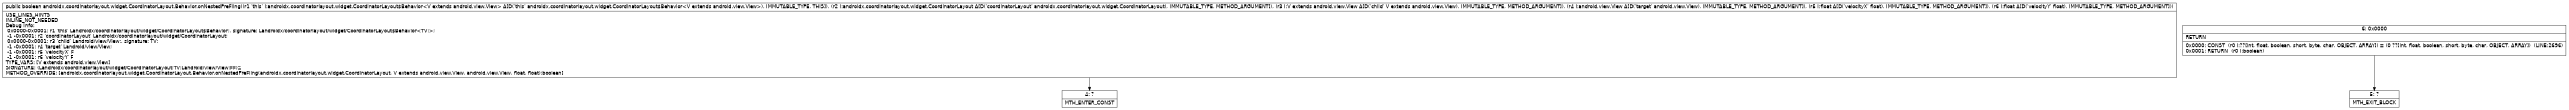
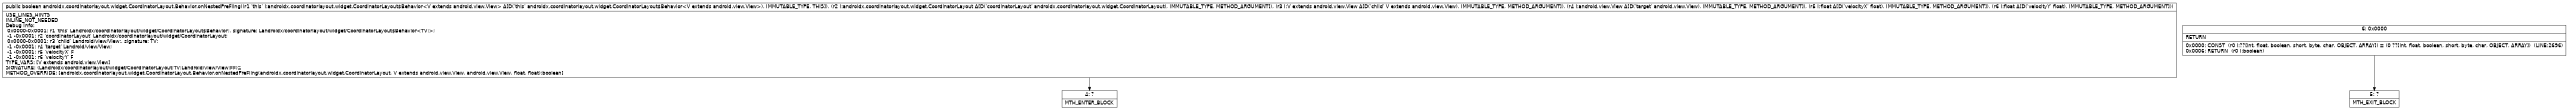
(2226, 51) -> (2226, 51)
(1090, 103) -> (1089, 103)
